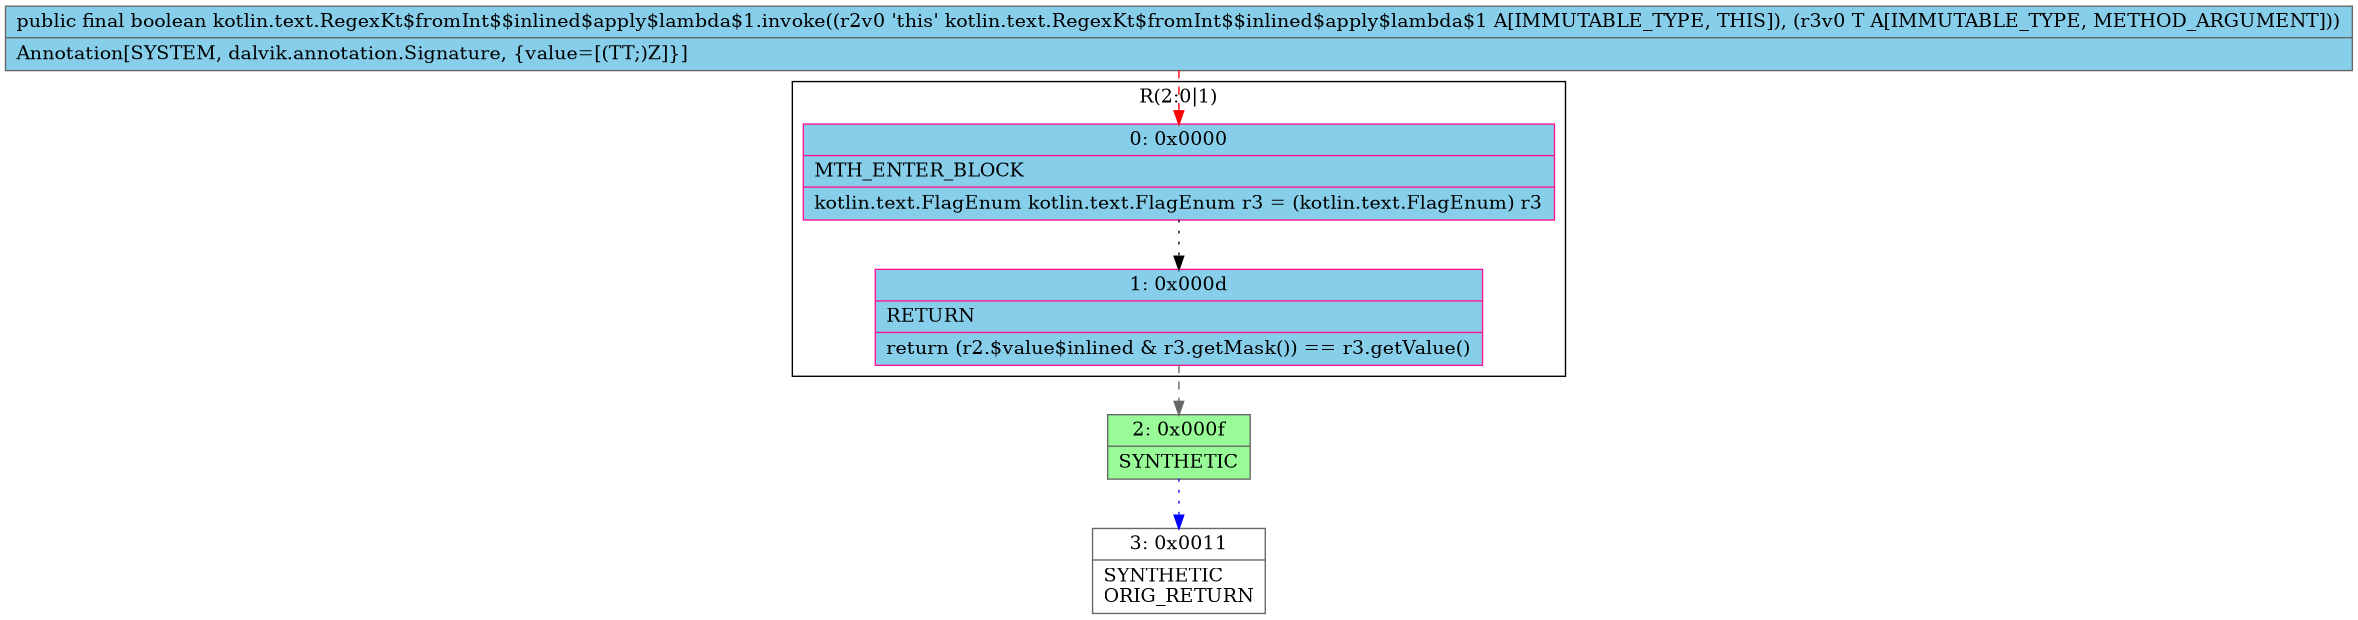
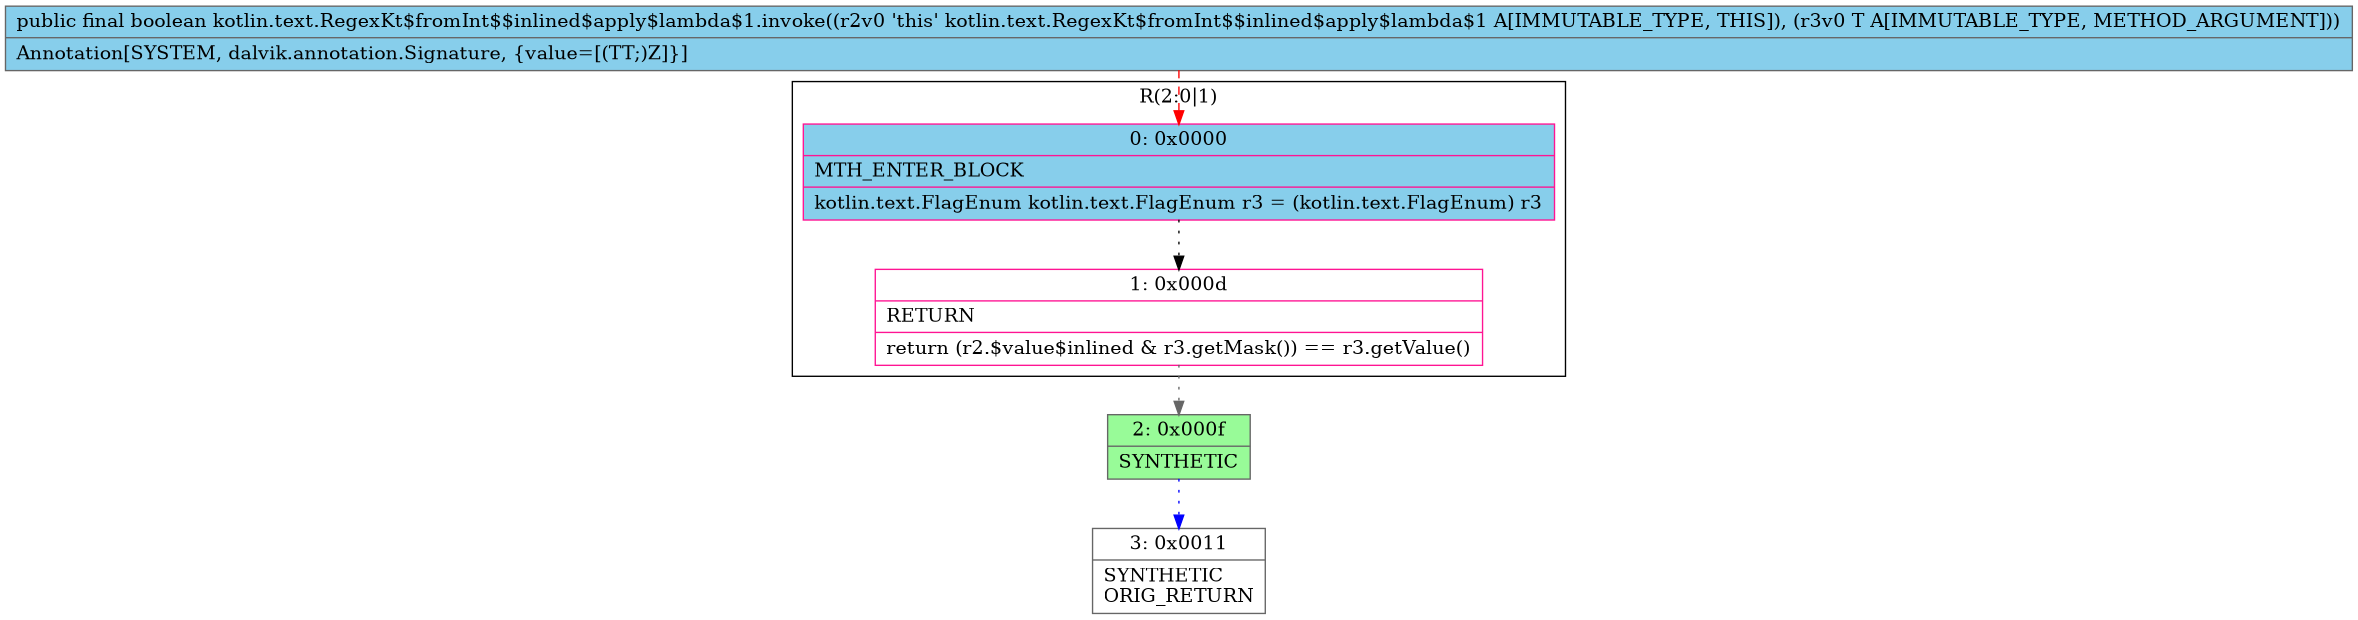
(1179, 317) -> (1179, 317)
(1179, 385) -> (1179, 385)
